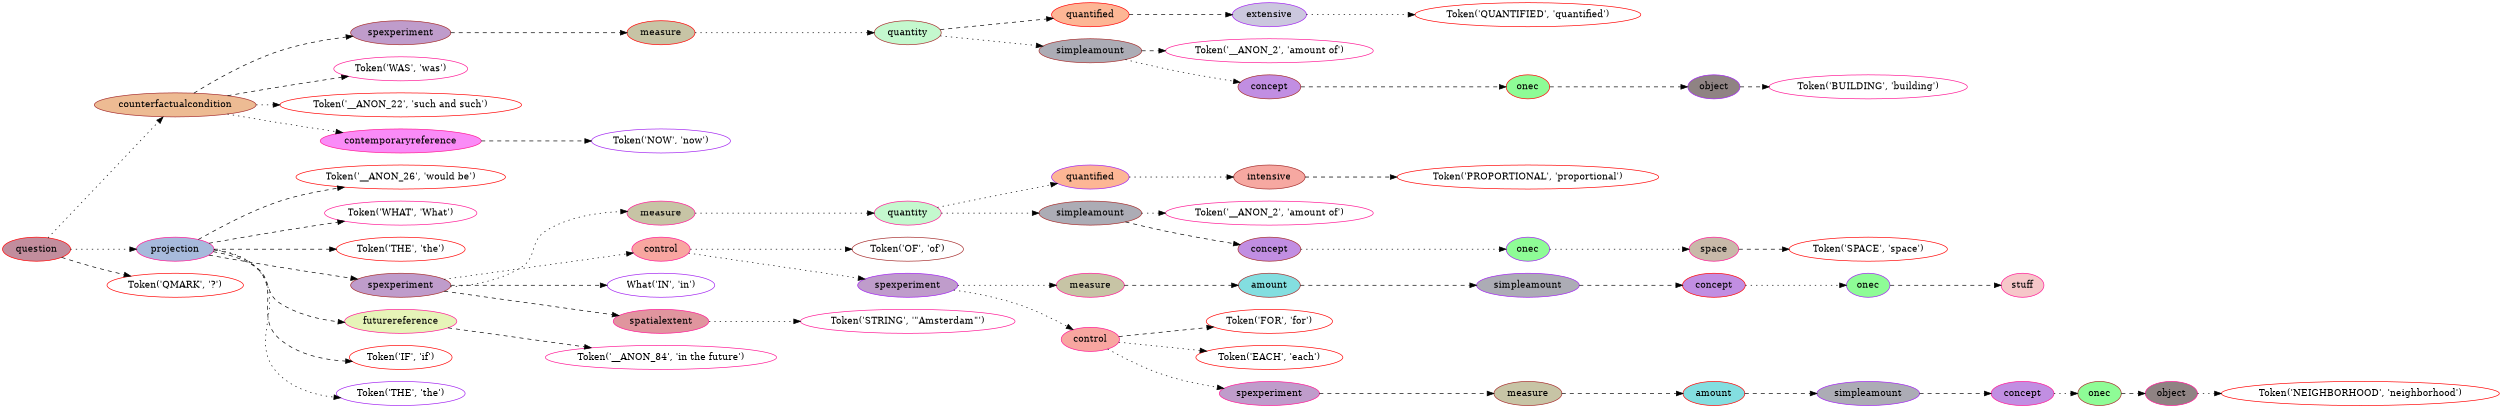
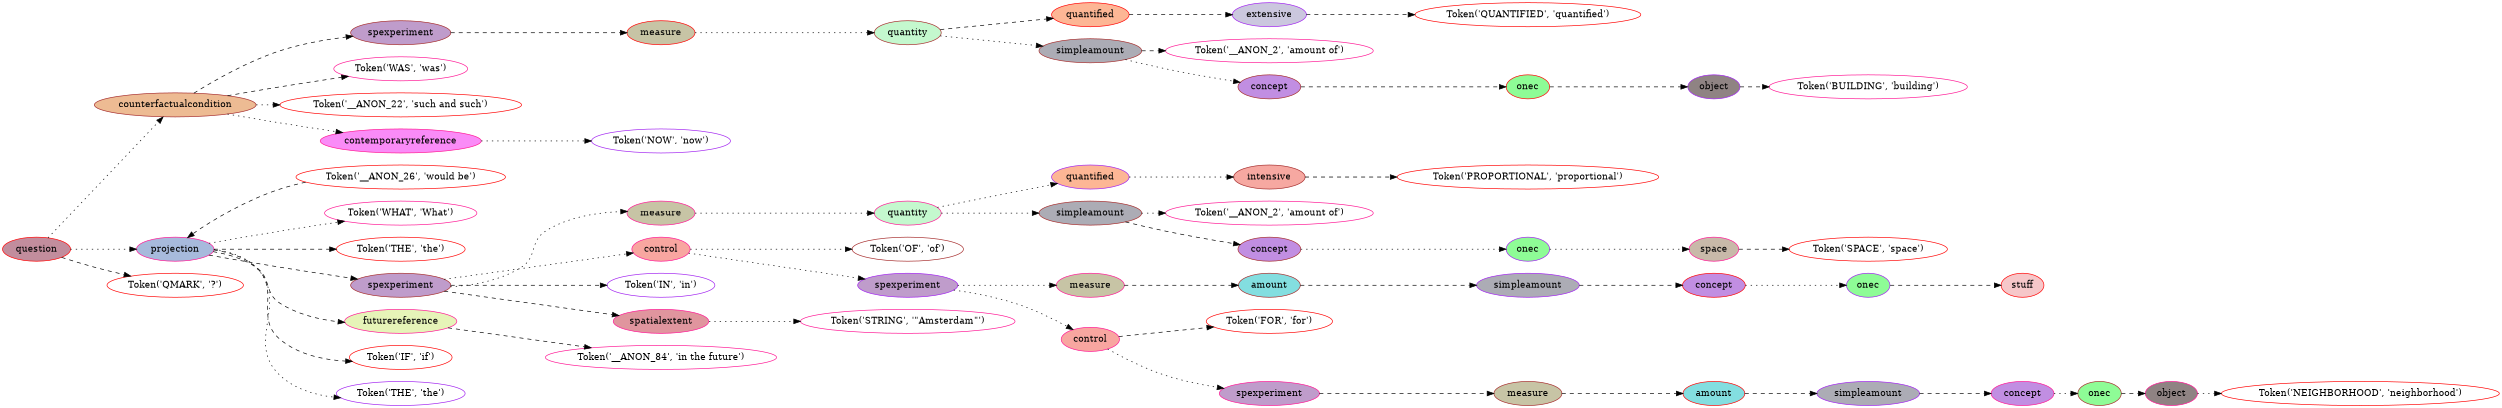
(1357, 15) -> (1357, 15)
(533, 141) -> (533, 141)
(265, 207) -> (247, 203)
(273, 232) -> (273, 232)
(661, 285) -> (661, 285)
(2023, 285) -> (2023, 285)
(1269, 357) -> none
